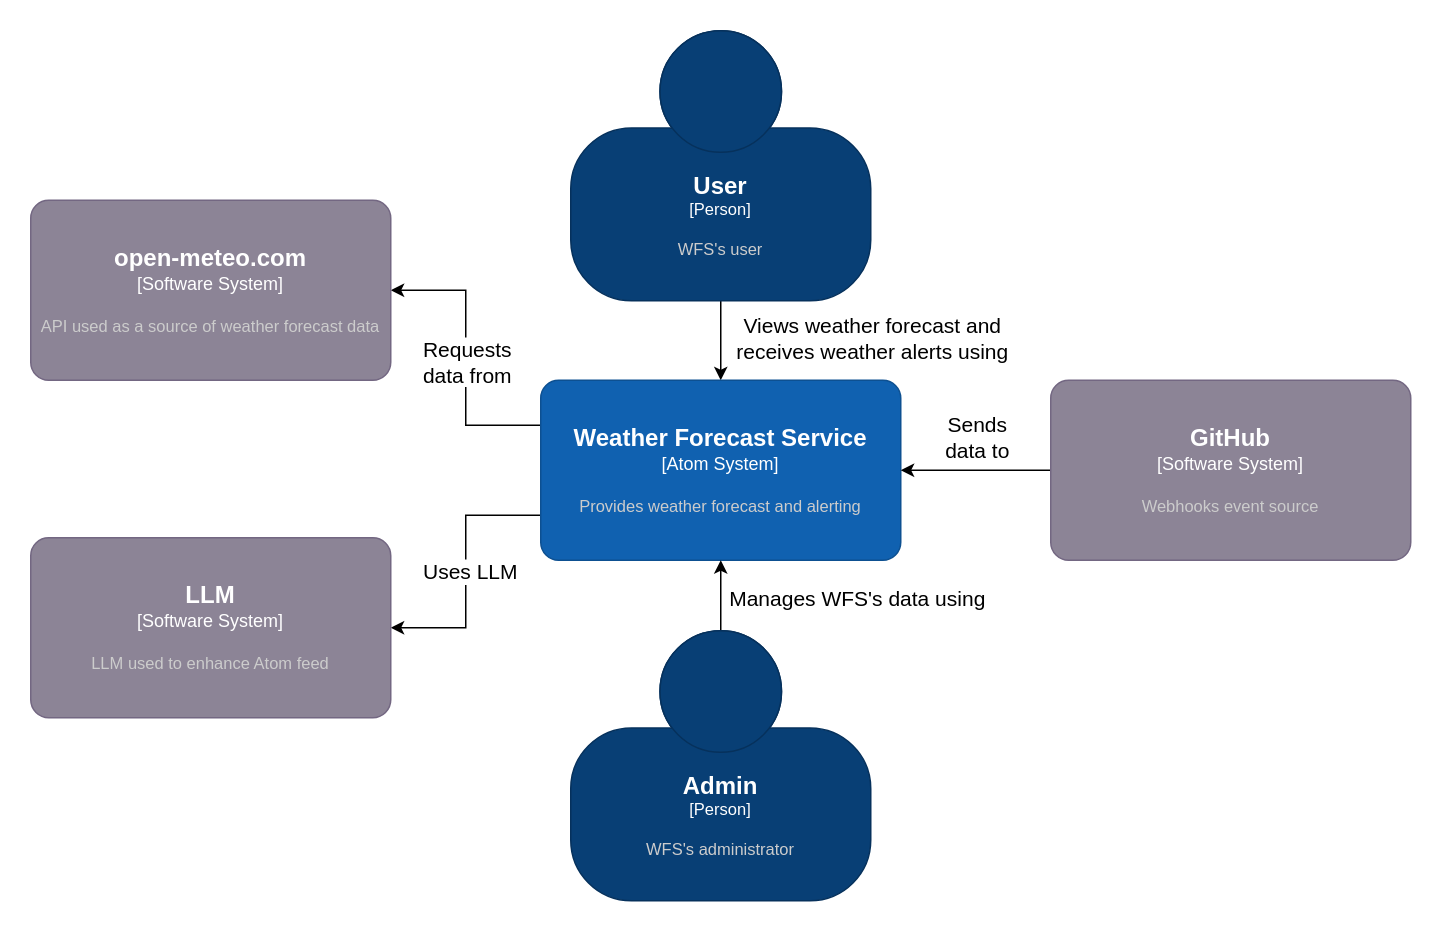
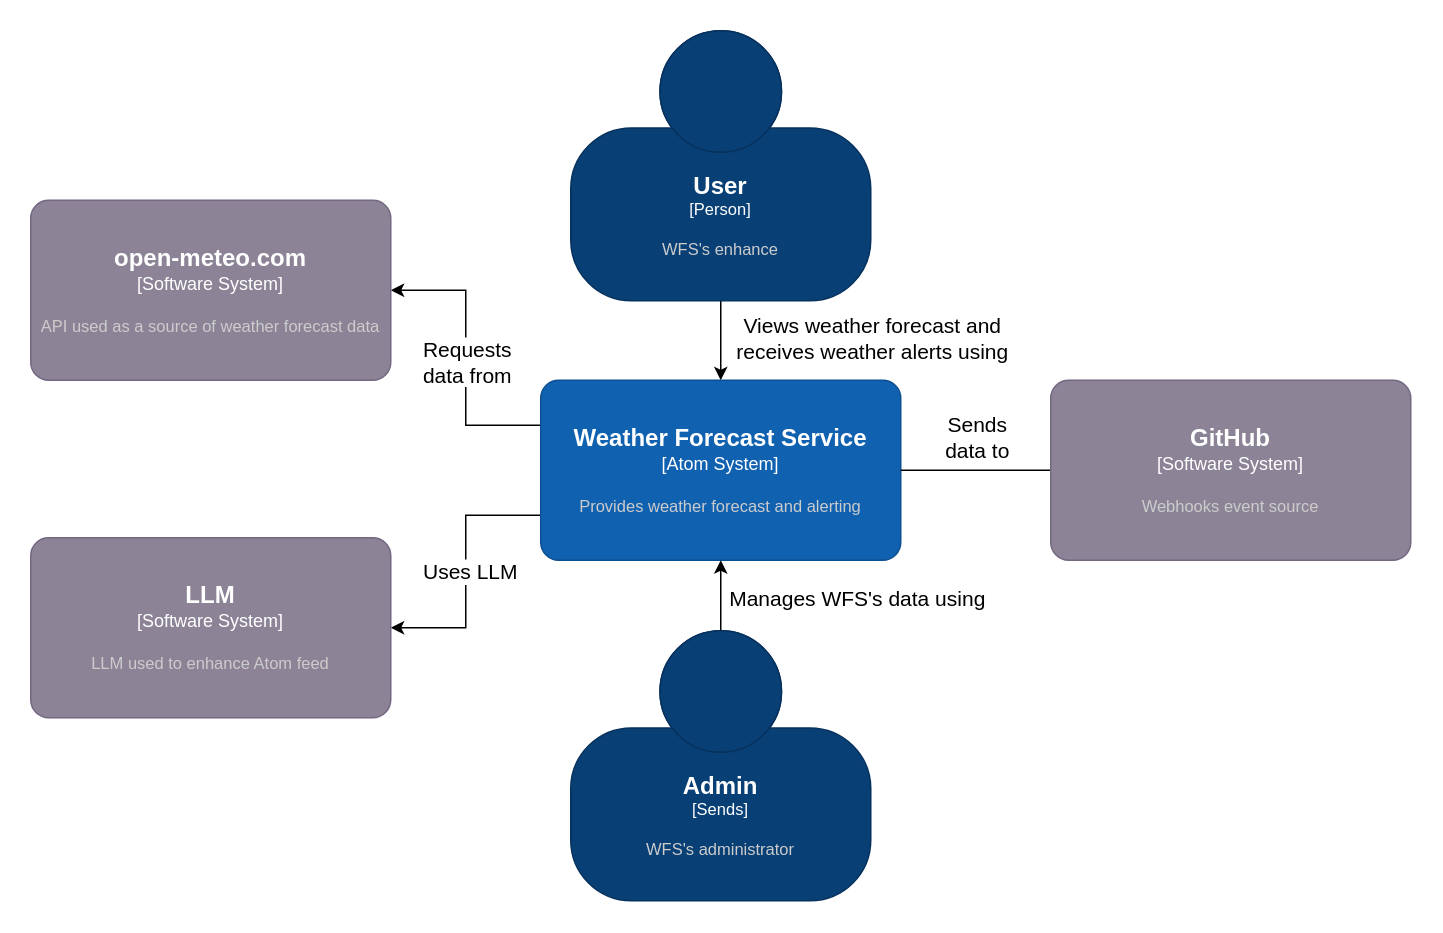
(721, 215) -> (721, 215)
(912, 470) -> (907, 470)
(721, 815) -> (721, 815)
